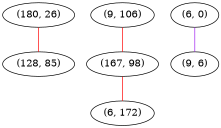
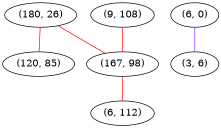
(123, 15) -> (123, 15)
none -> (82, 40)
(39, 64) -> (39, 64)
(195, 64) -> (195, 64)
(123, 113) -> (123, 113)
